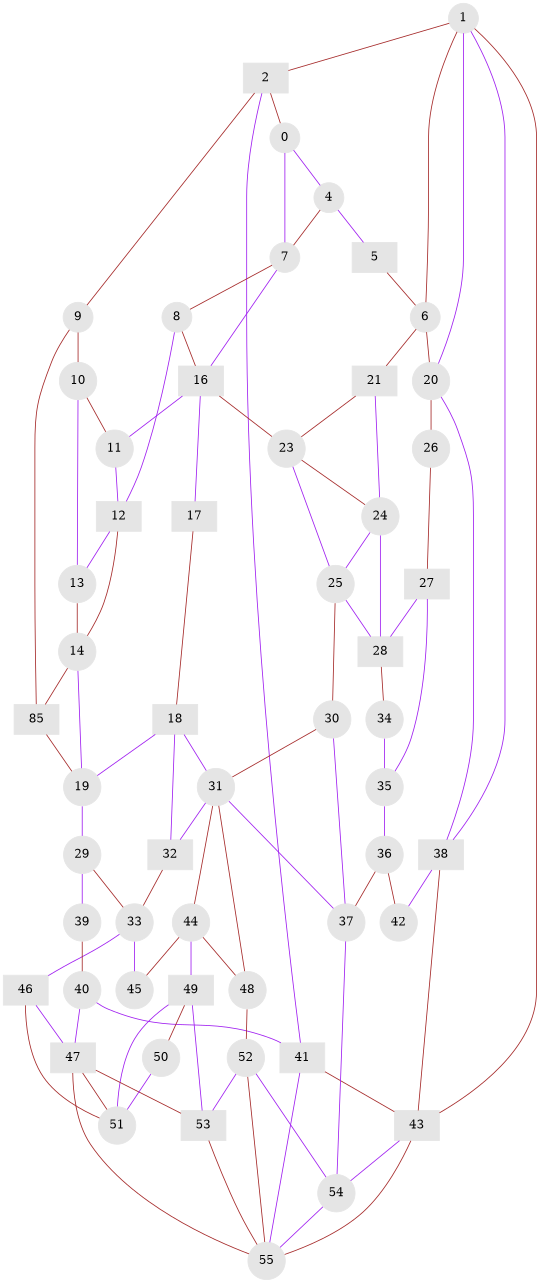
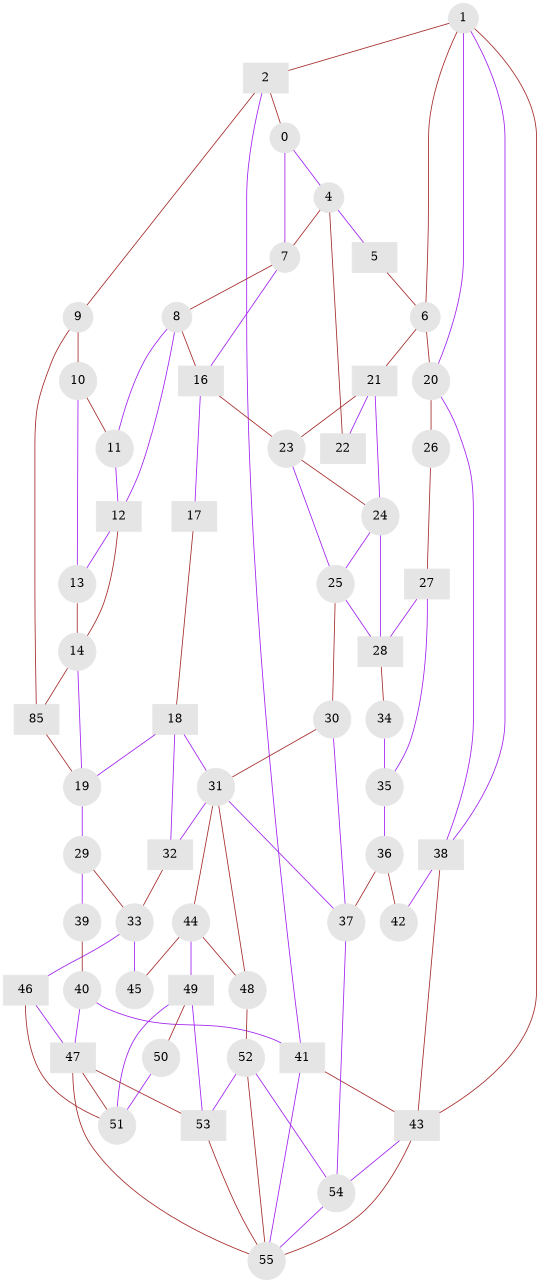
(149, 421) -> (137, 376)
none -> (343, 449)
